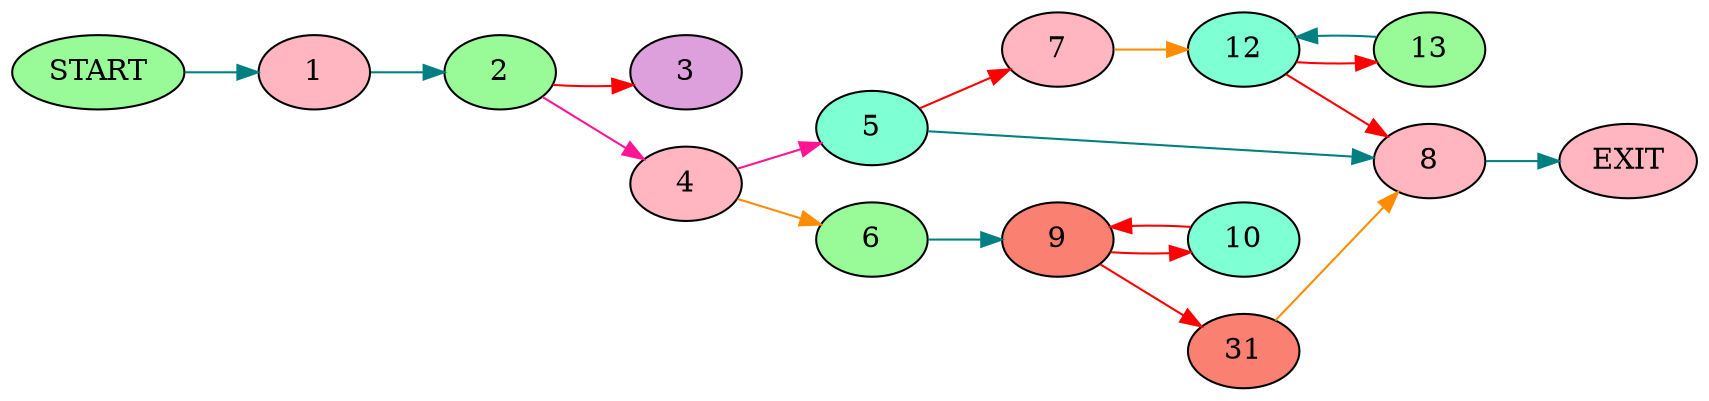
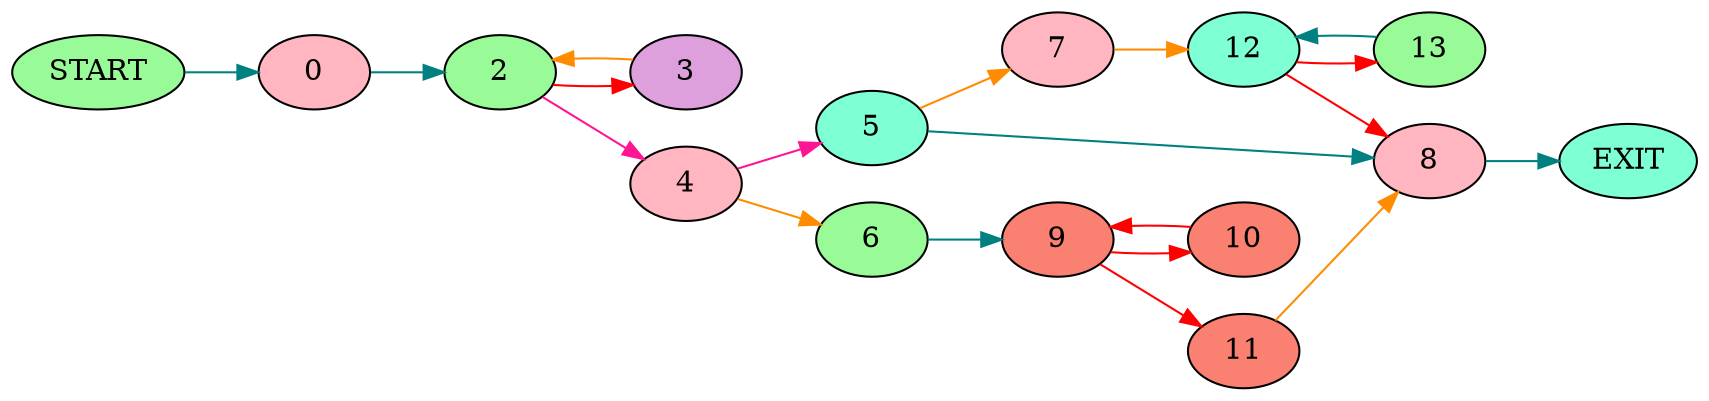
none -> (603, 58)
(314, 72) -> (314, 72)
(955, 93) -> (955, 93)
(1628, 161) -> (1628, 161)
(1244, 240) -> (1244, 240)
(1244, 351) -> (1244, 351)
